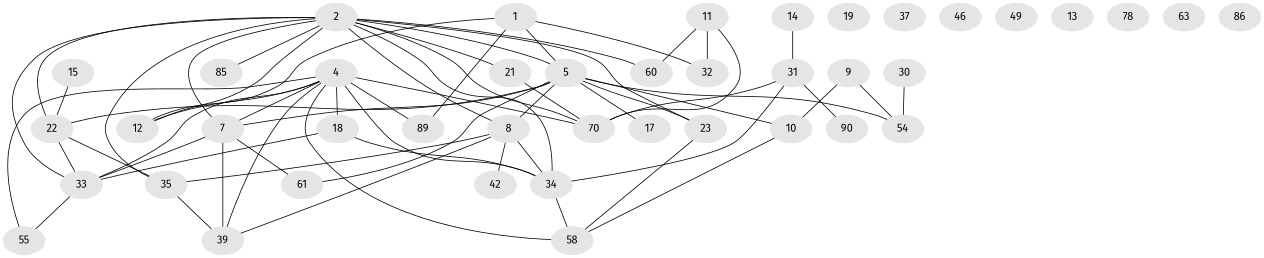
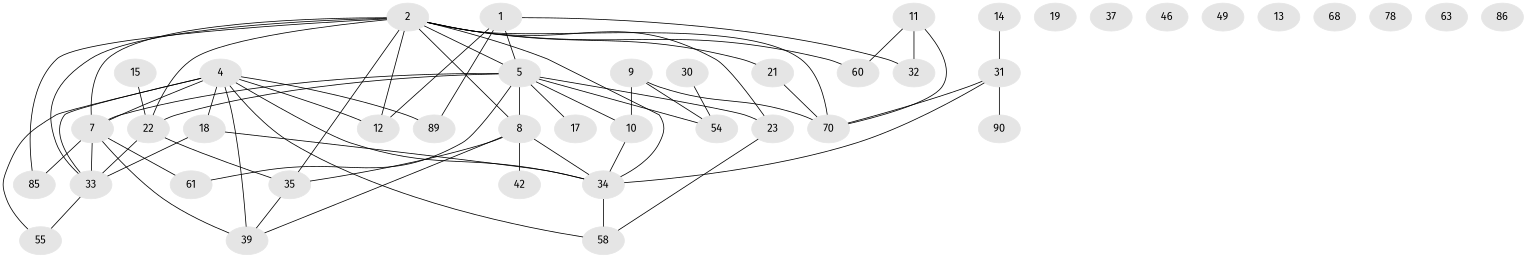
none -> (1335, 17)
(487, 104) -> (730, 101)
none -> (60, 160)
(682, 185) -> (617, 157)
